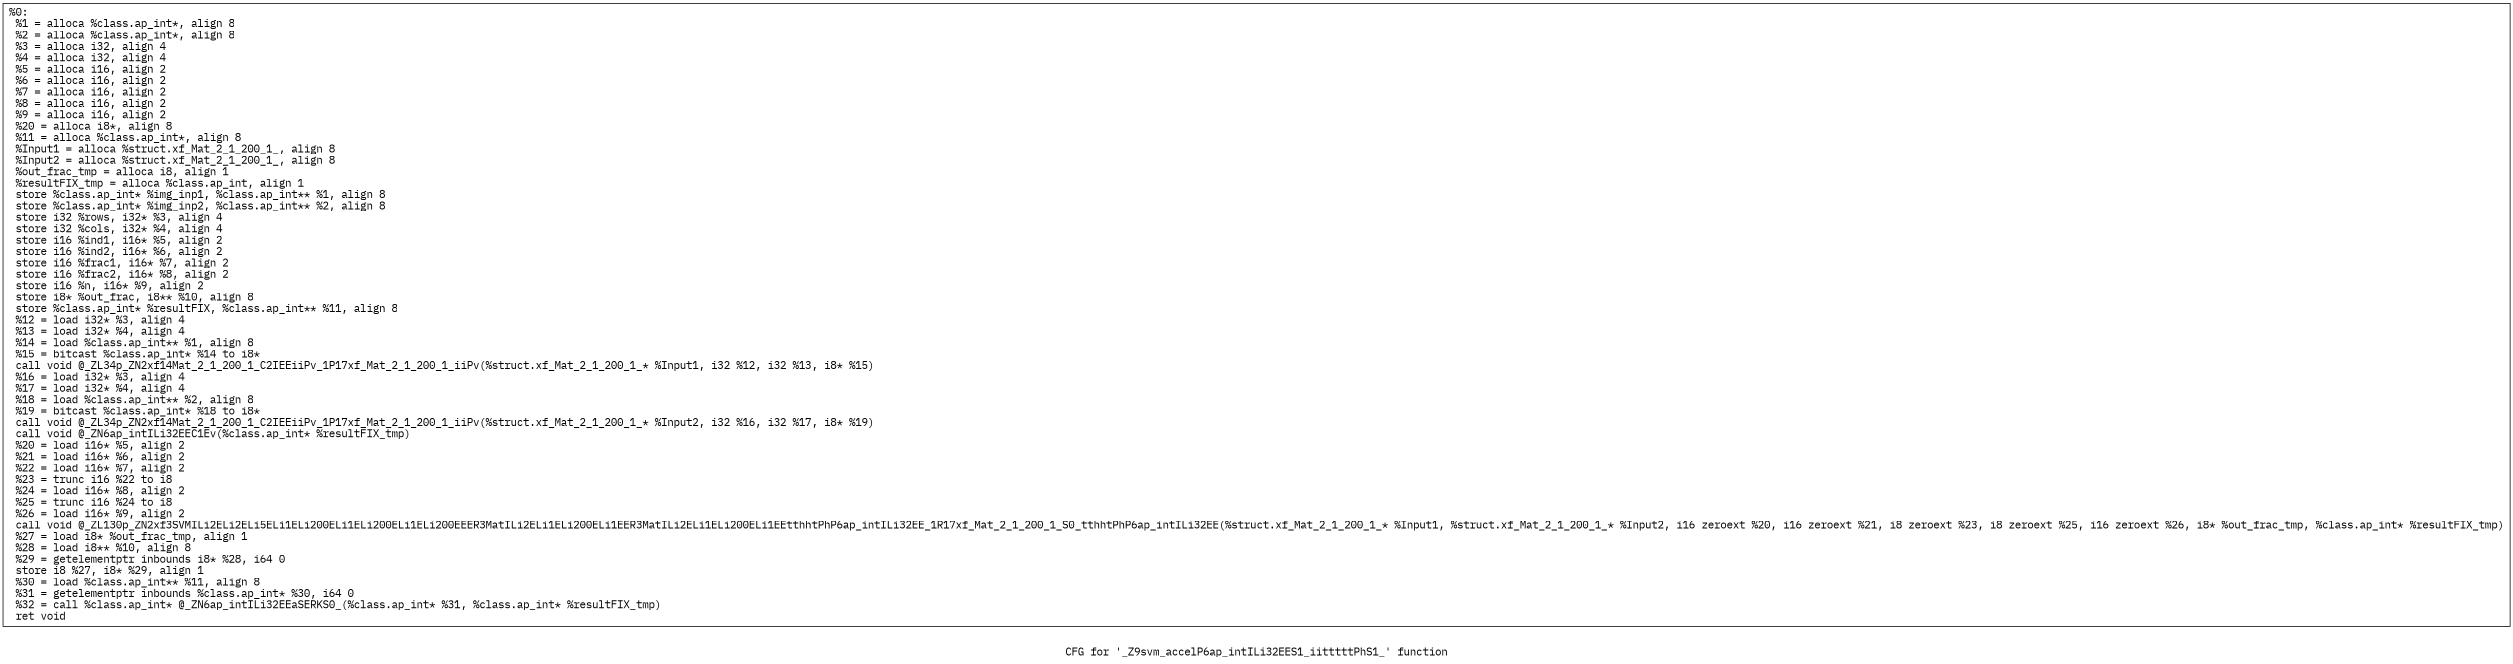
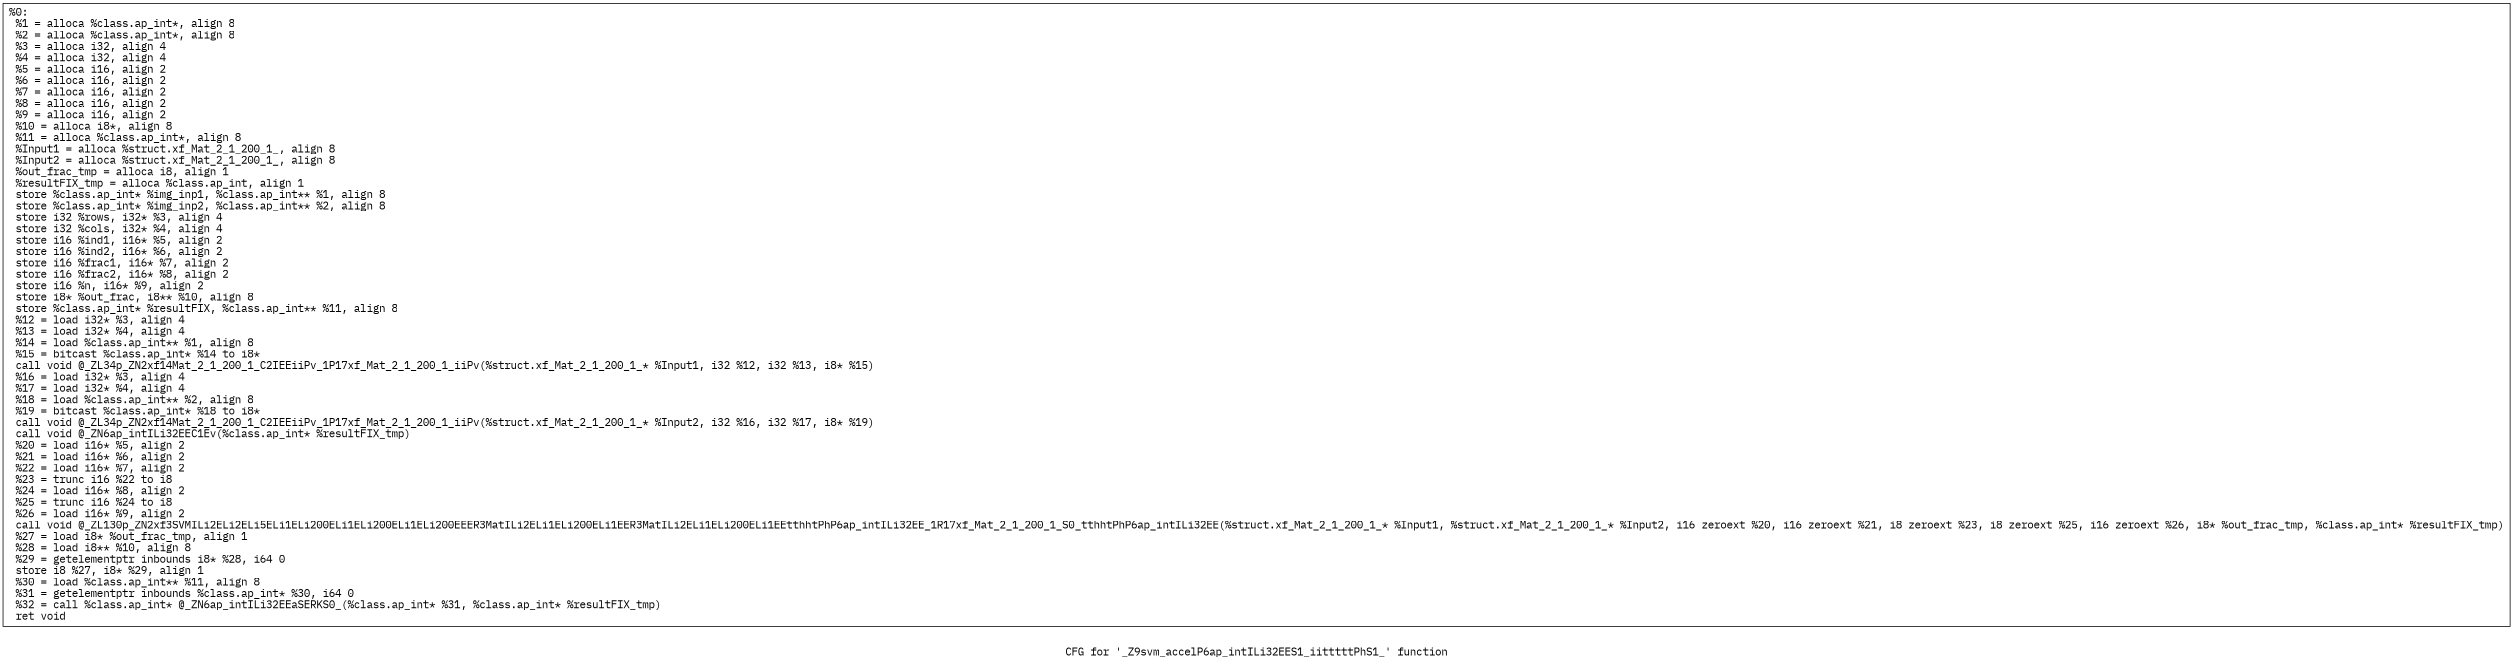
(91, 126) -> (91, 126)
